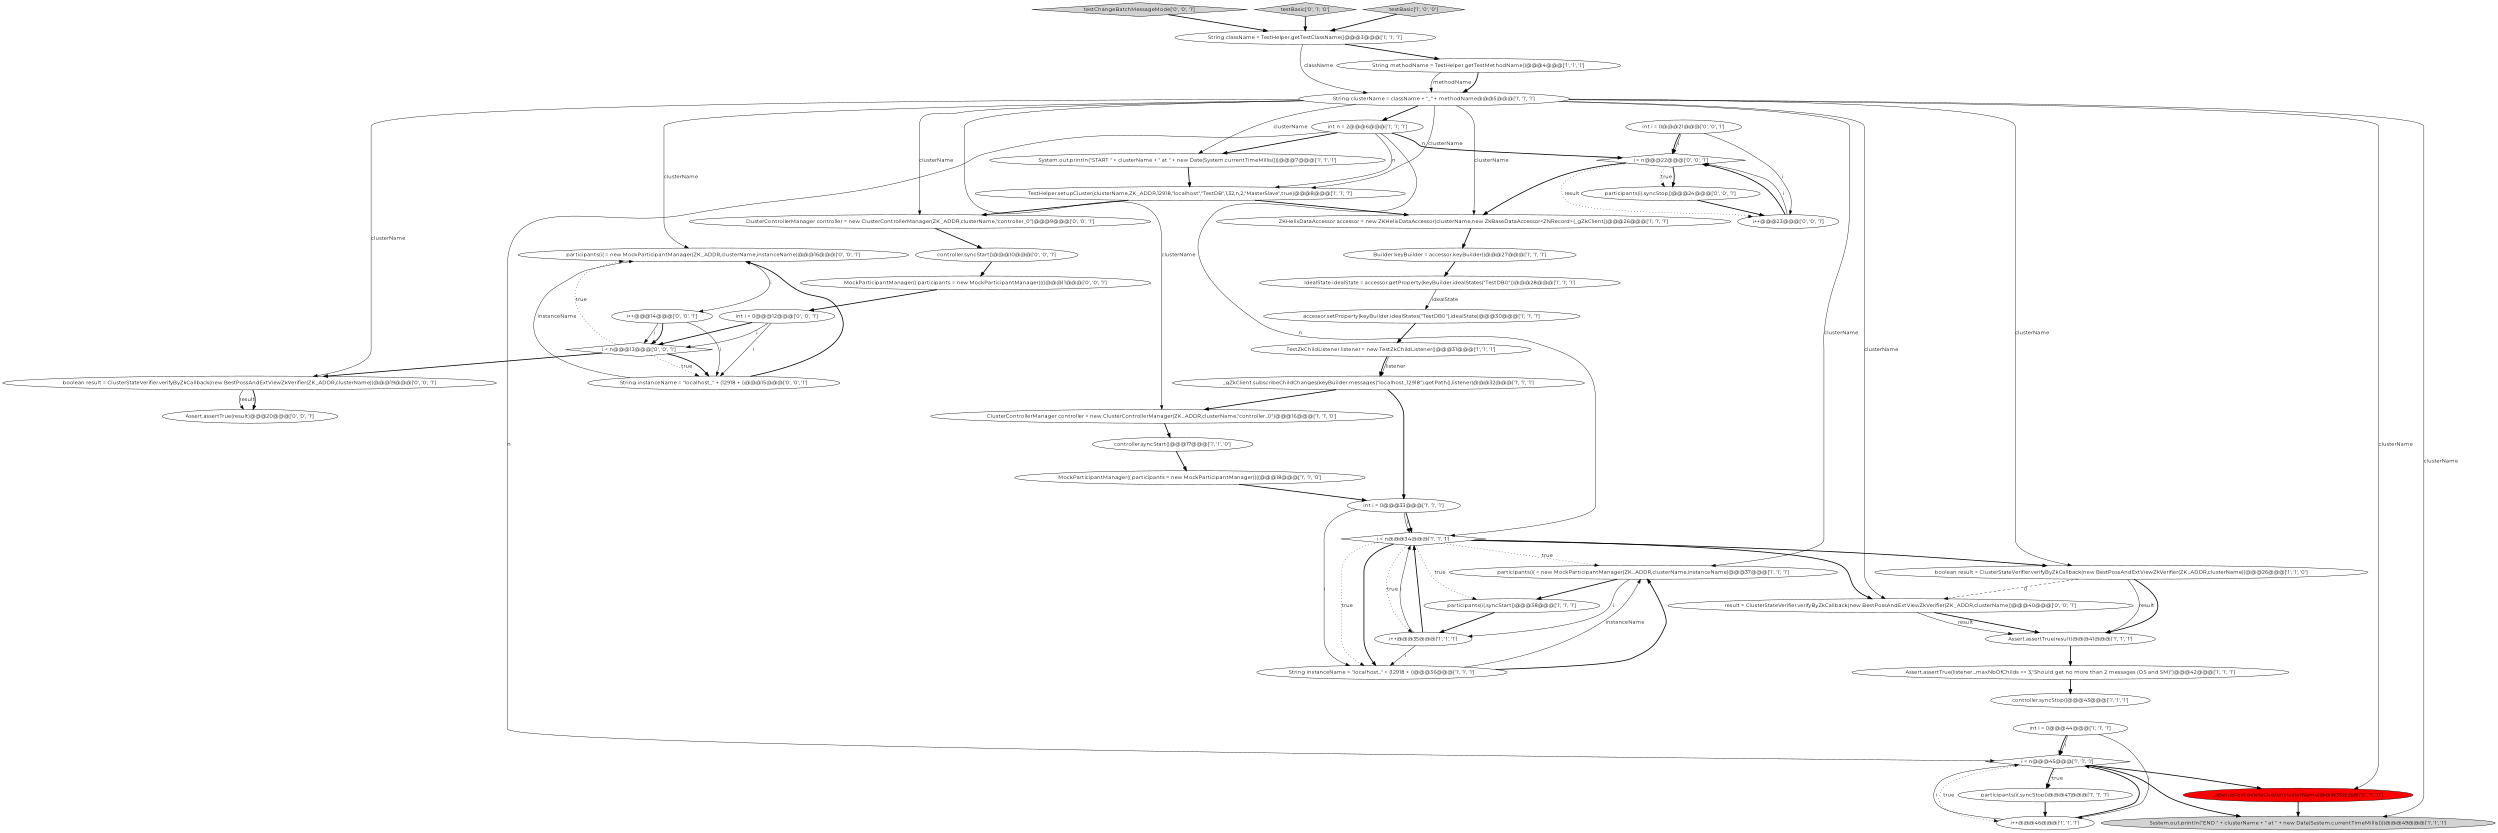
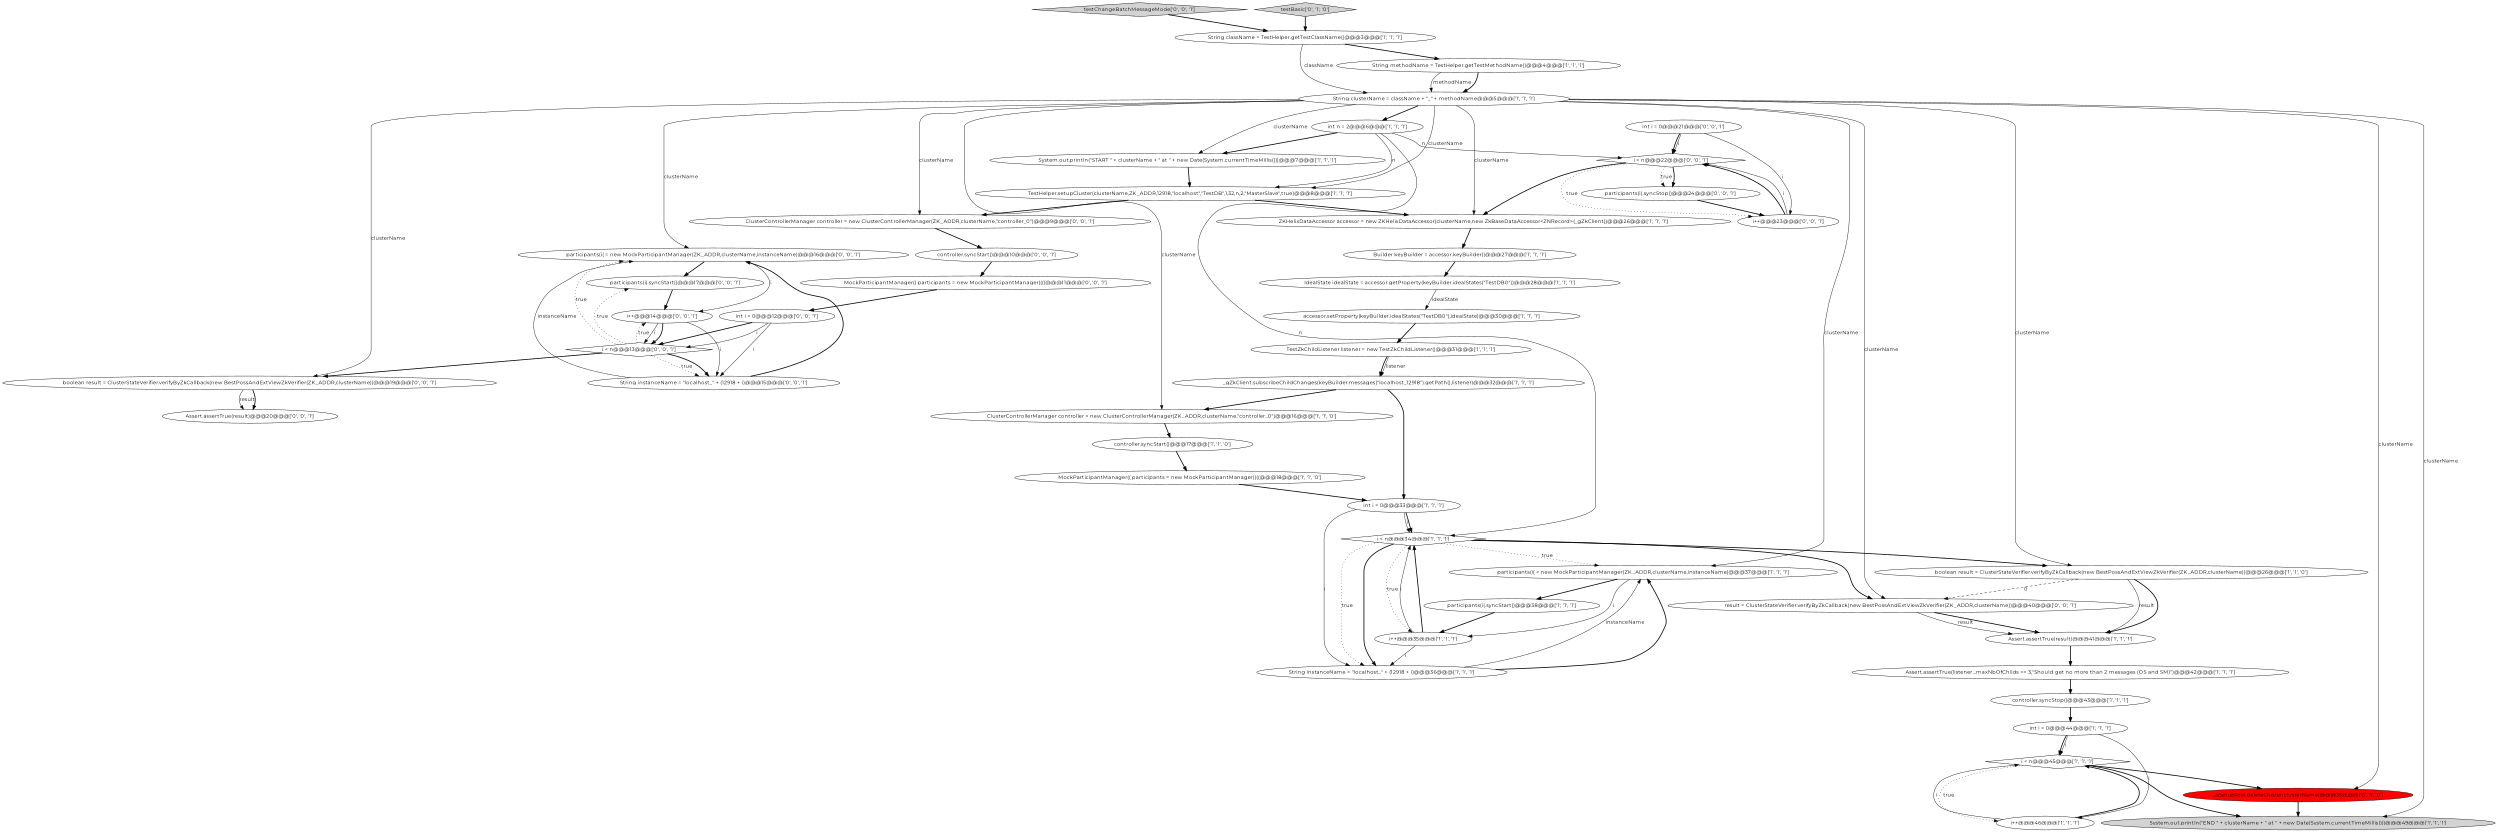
(1414, 10) -> none
(1503, 152) -> (1503, 152)
(1572, 194) -> (1572, 194)
none -> (675, 283)
none -> (637, 333)
(1436, 581) -> none
none -> (2070, 712)
(588, 737) -> none
(2045, 795) -> none
